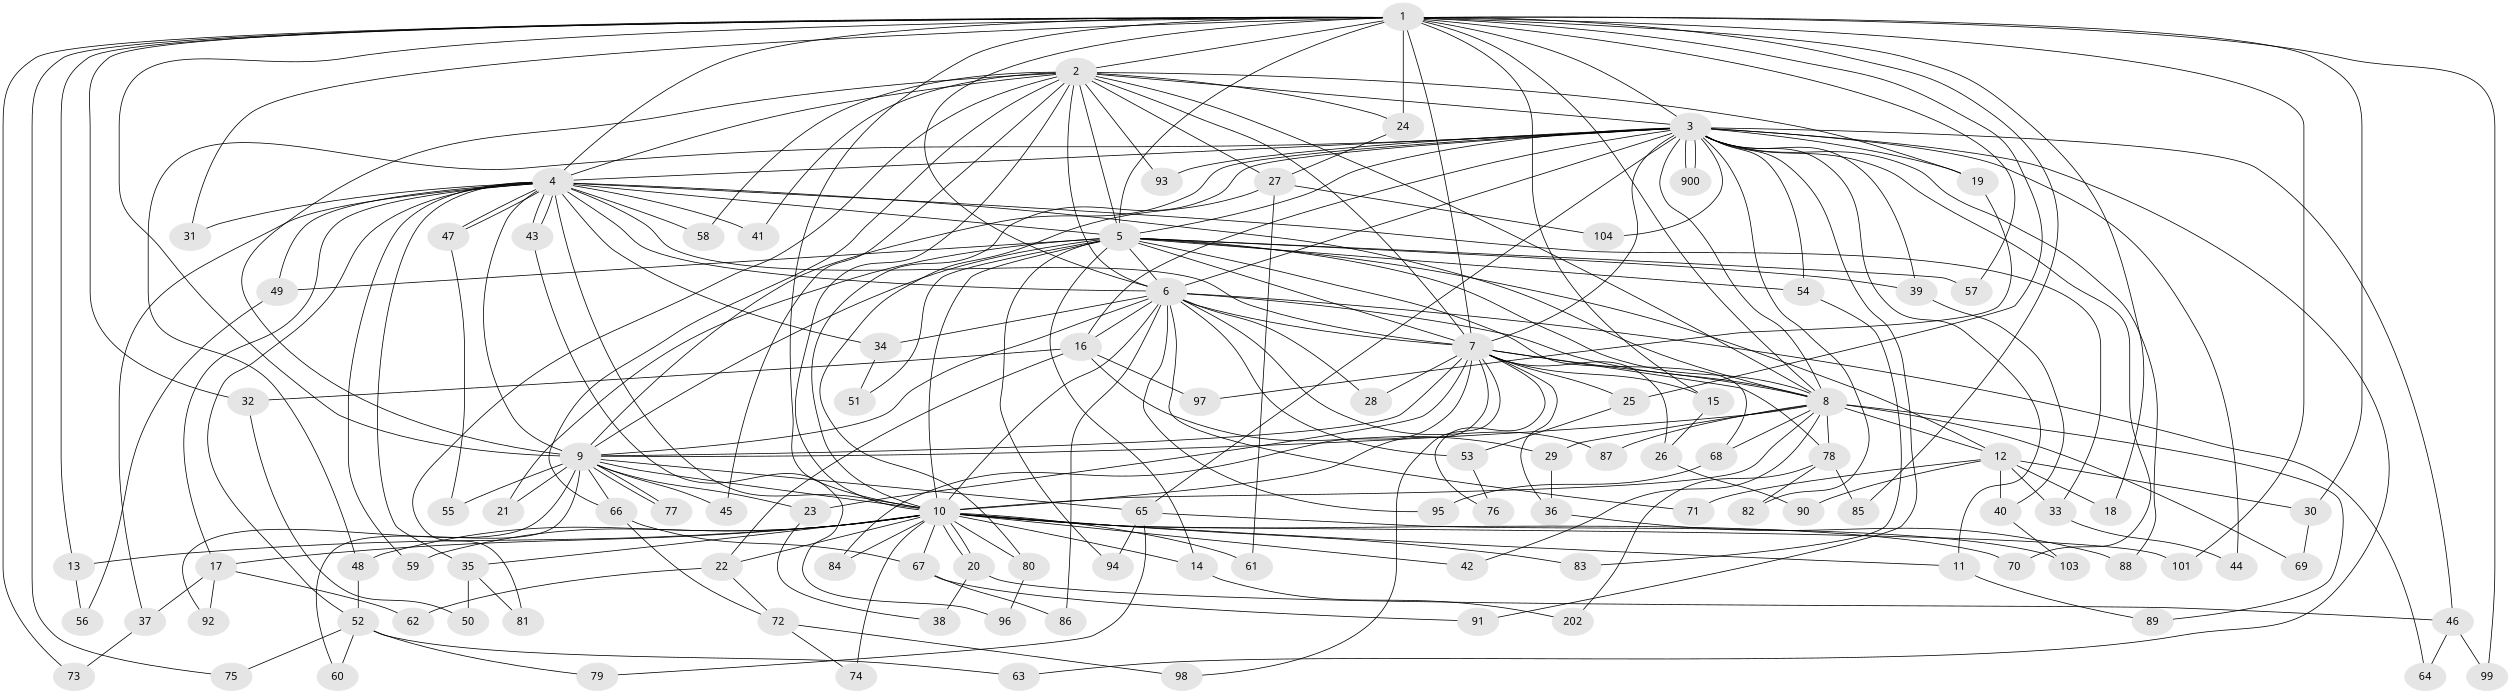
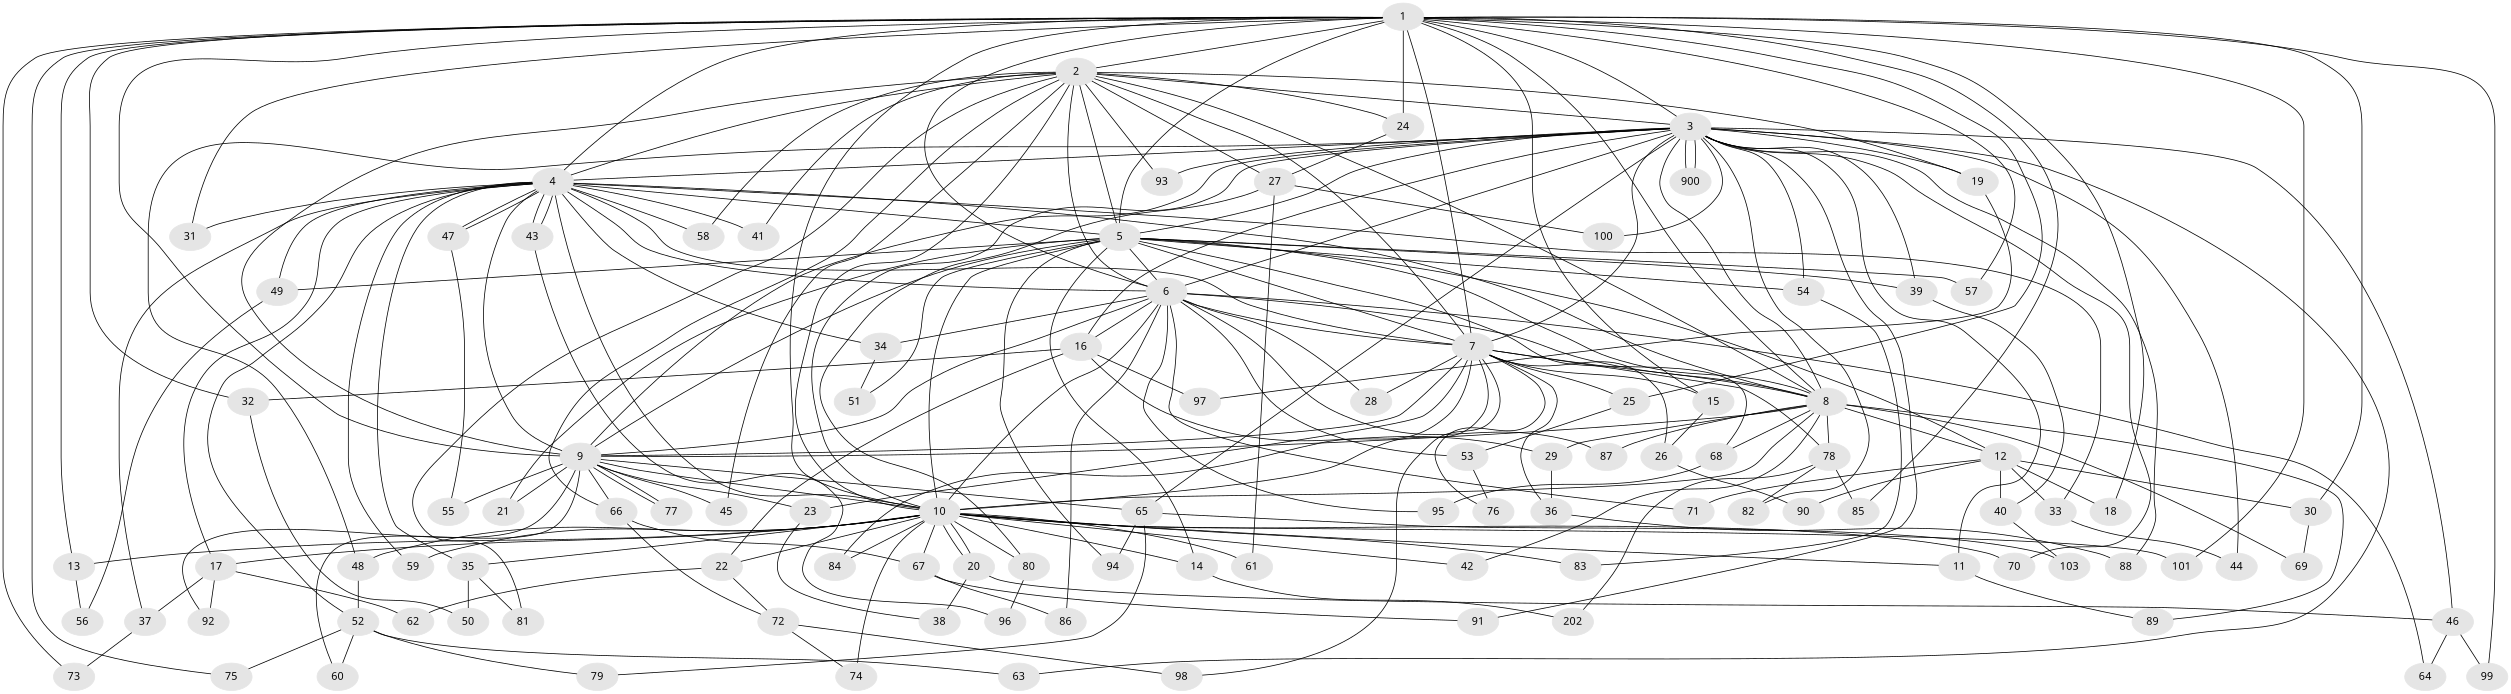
(1603, 237) -> (1603, 237)
